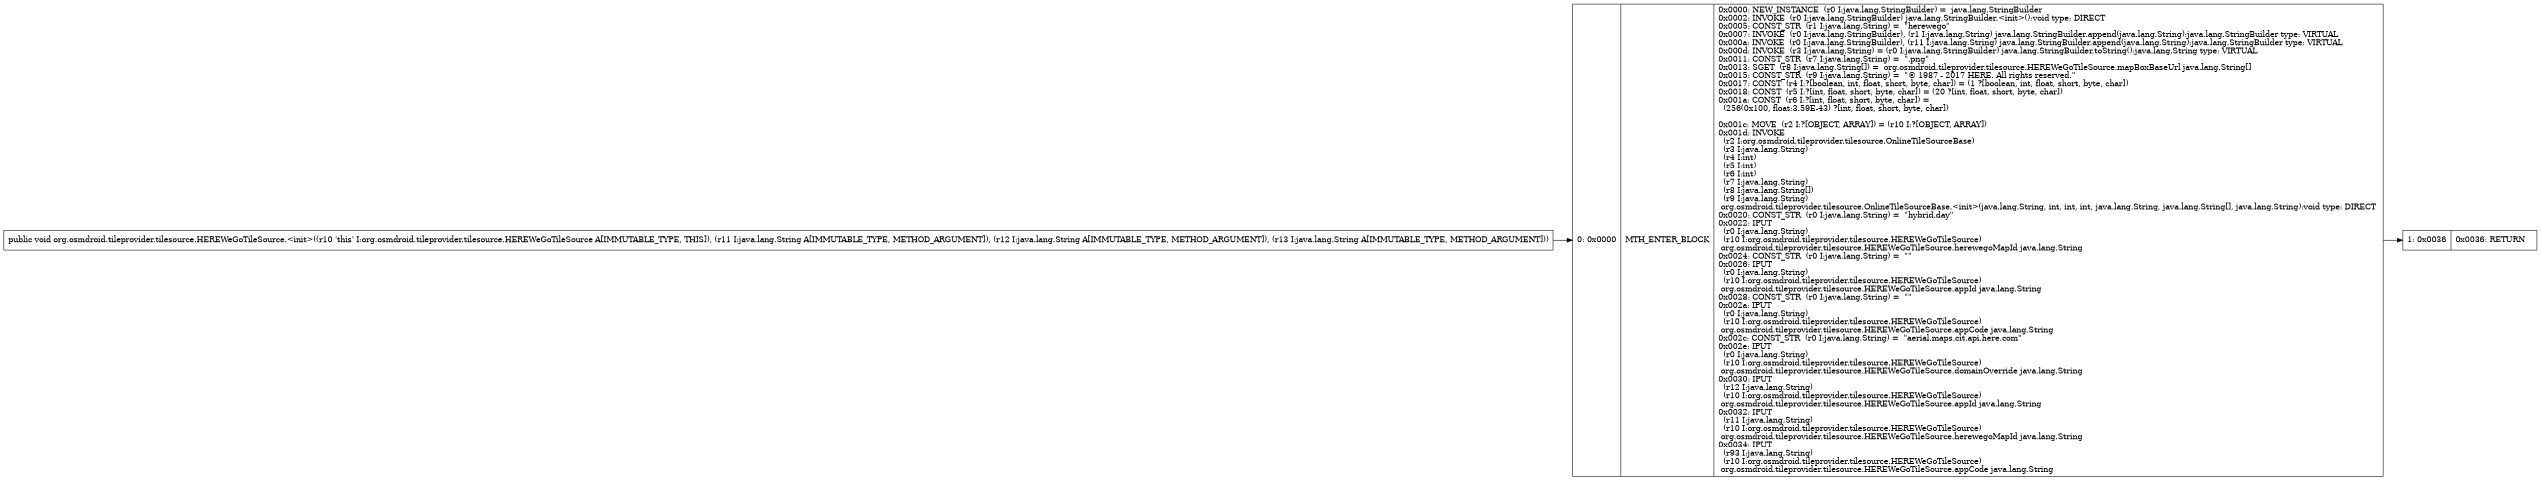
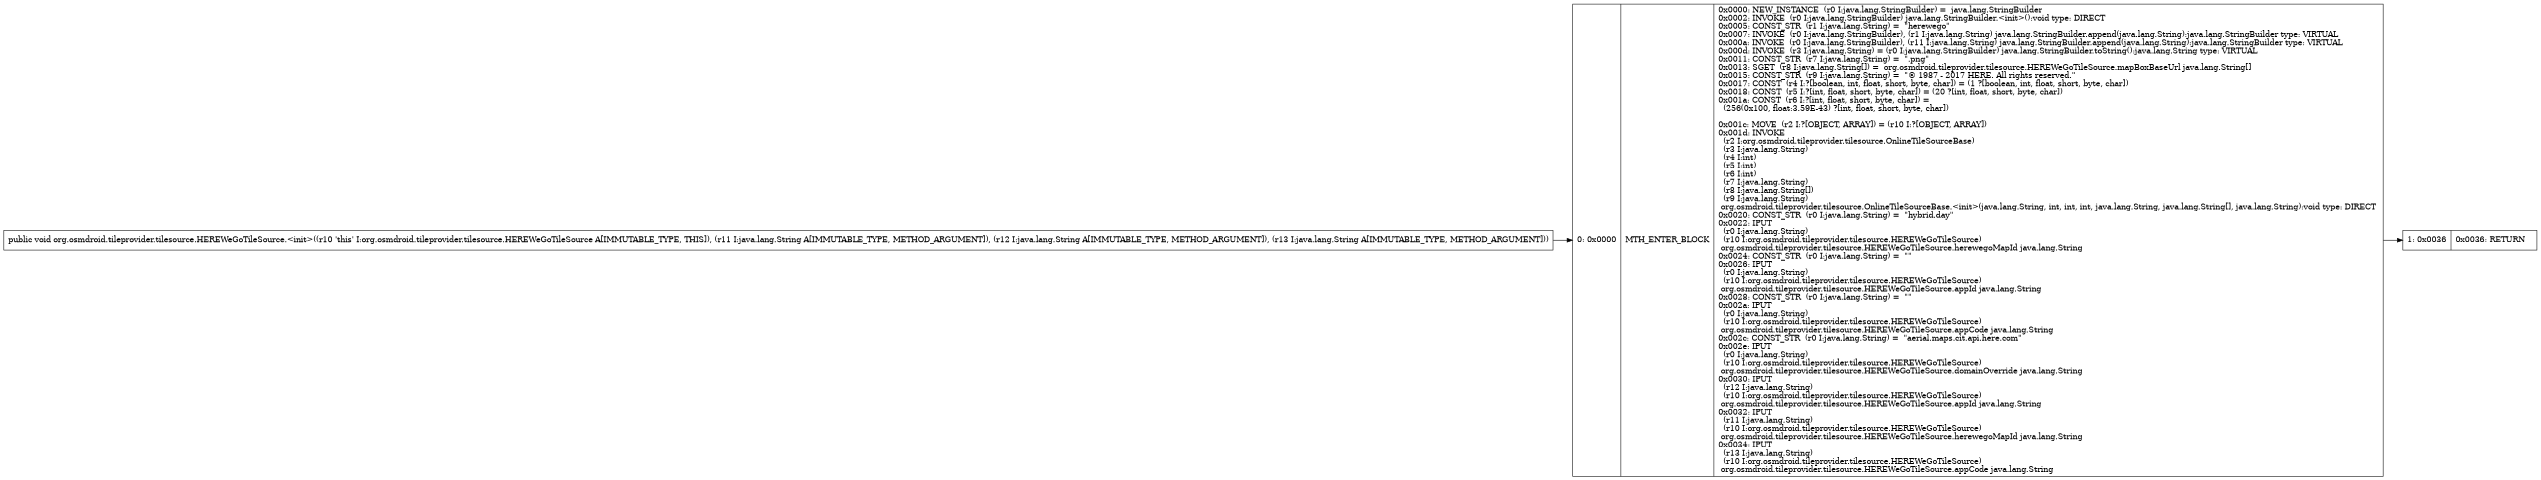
(1766, 453) -> (1766, 453)
